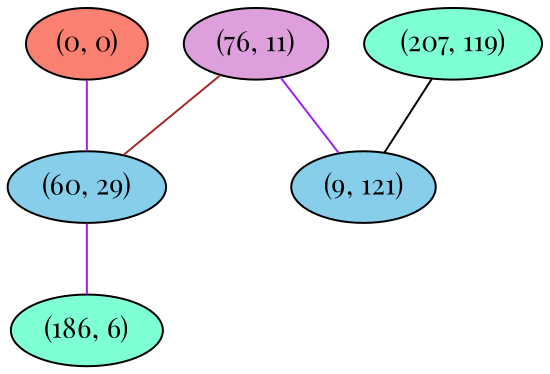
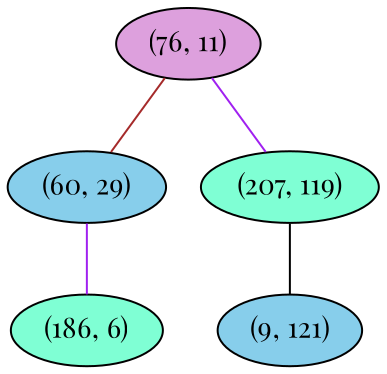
(87, 44) -> none
(310, 116) -> (239, 115)
